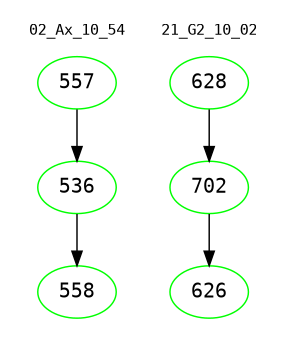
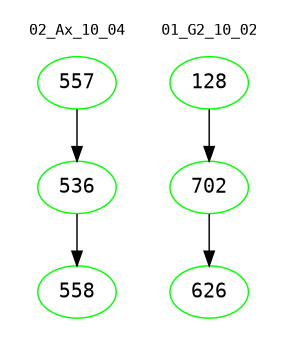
(78, 31) -> (78, 31)
(210, 31) -> (210, 31)
(209, 83) -> (209, 83)
